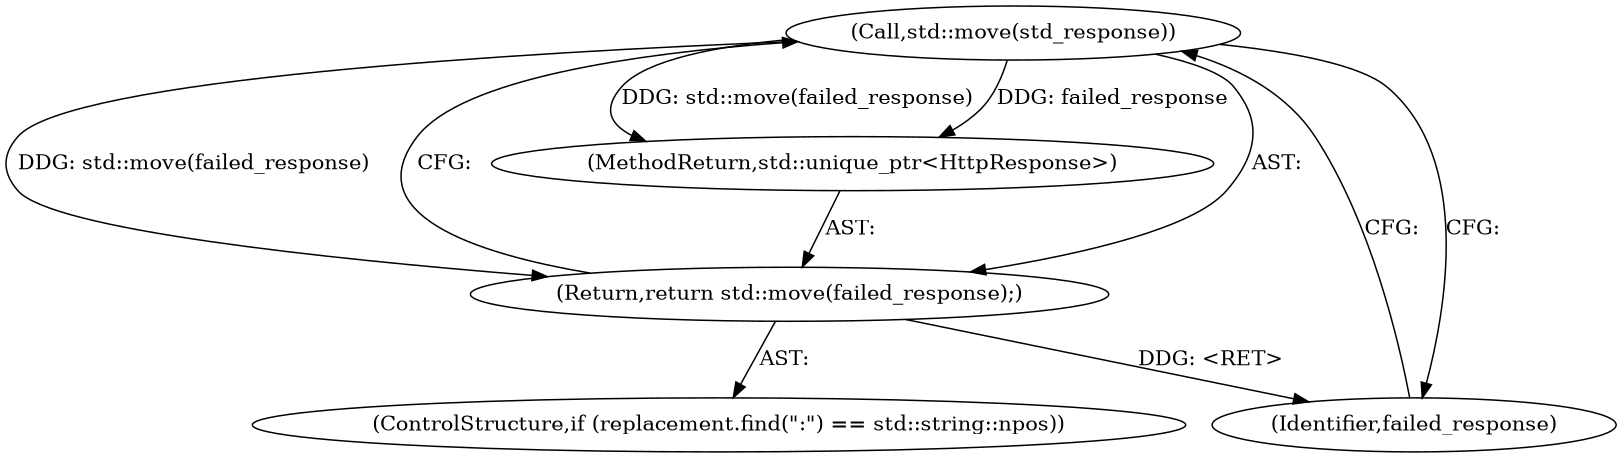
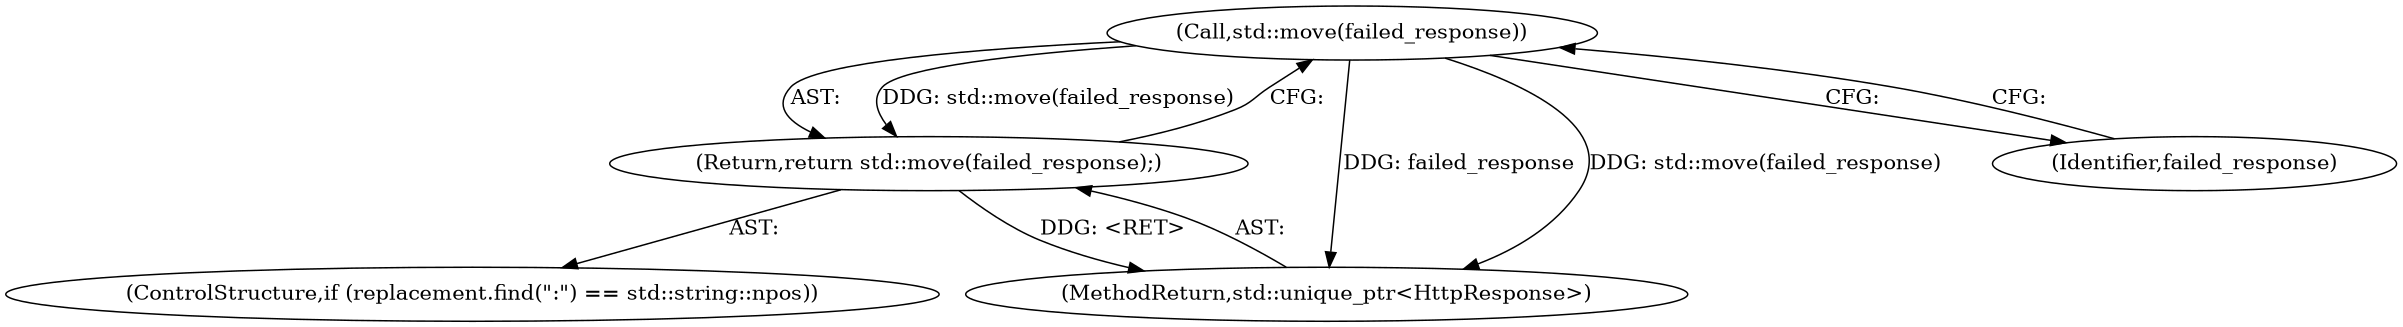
(1013, 33) -> (1352, 33)
(1100, 359) -> (1039, 240)
